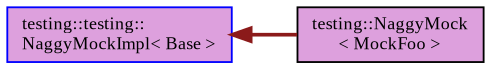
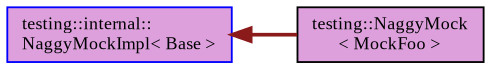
(120, 35) -> (120, 35)
